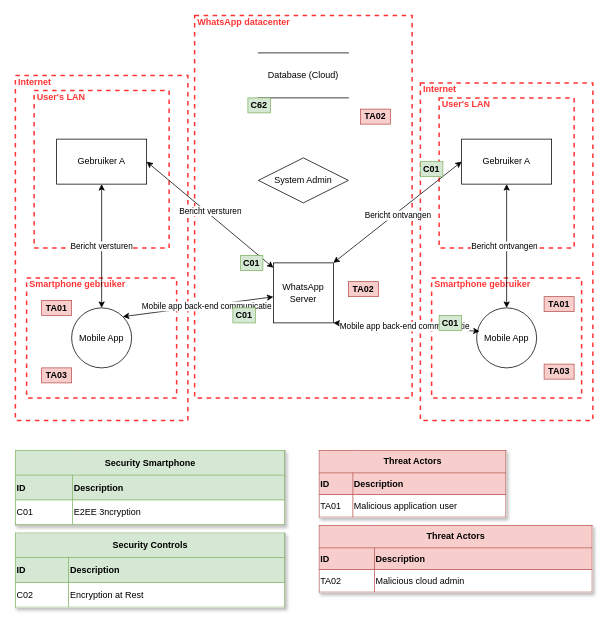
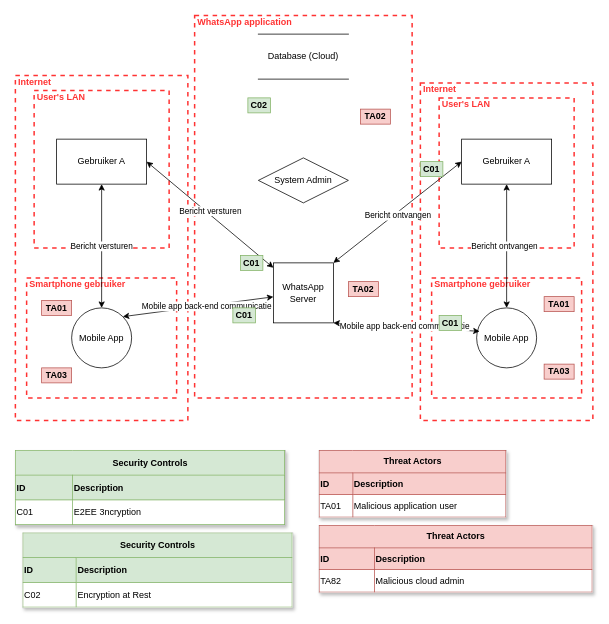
(244, 22) -> (243, 22)
(303, 75) -> (303, 57)
(259, 105) -> (259, 105)
(61, 472) -> (55, 472)
(374, 542) -> (374, 542)
(150, 570) -> (158, 570)
